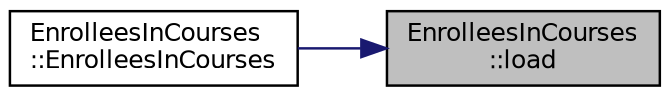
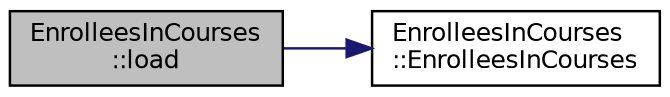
(329, 48) -> (315, 48)
